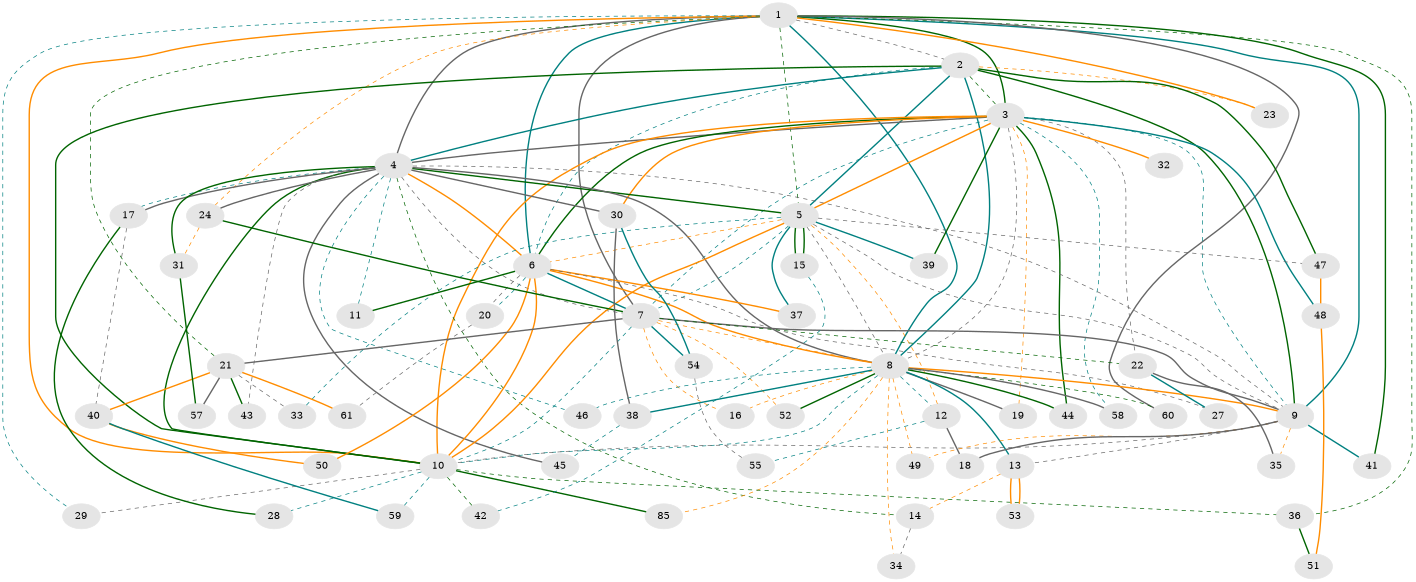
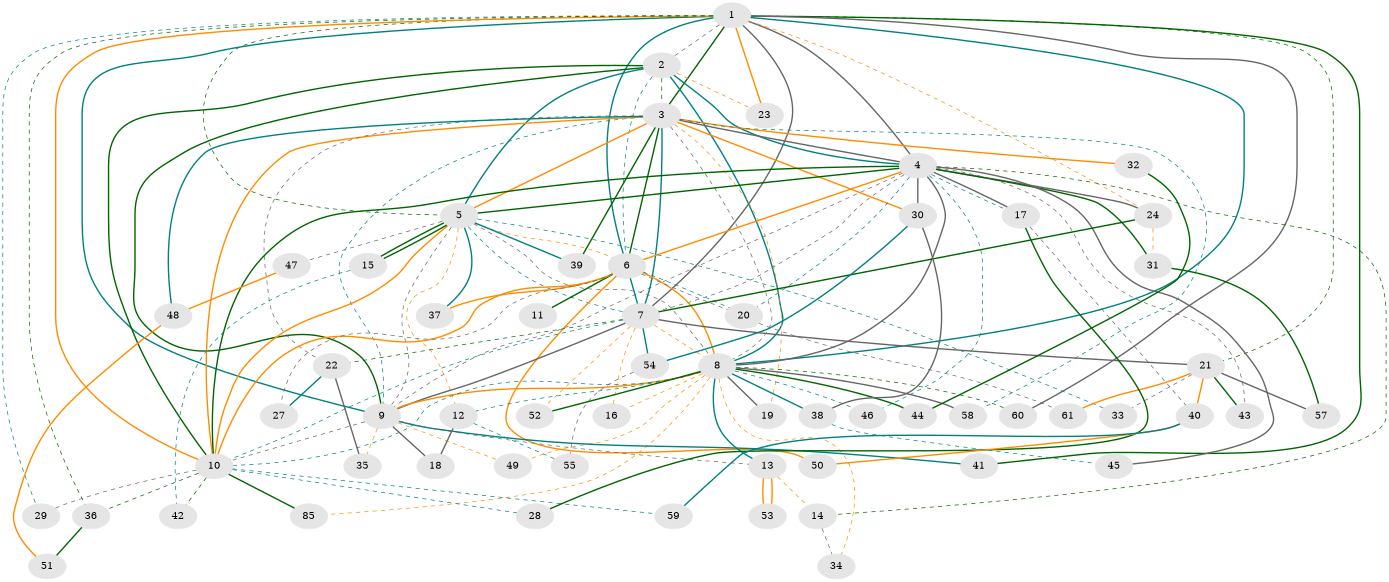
(1208, 100) -> none
(804, 185) -> (659, 216)
(374, 241) -> (839, 248)
(1060, 260) -> (1120, 313)
